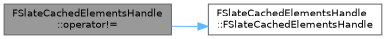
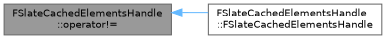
(185, 26) -> (195, 13)
